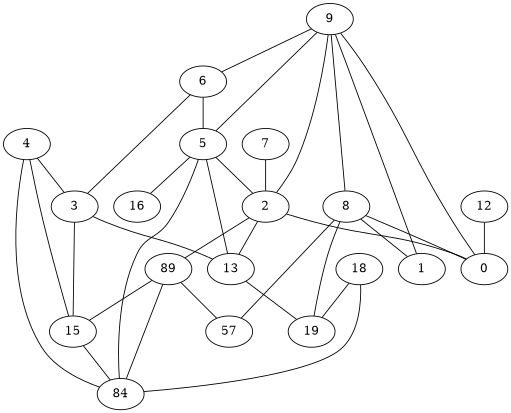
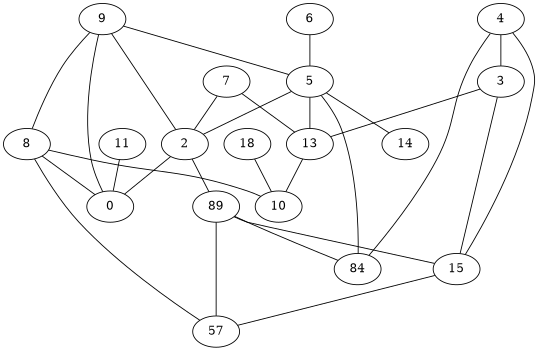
(267, 50) -> none
(139, 144) -> none
(137, 207) -> (405, 144)
(484, 207) -> (122, 144)
(248, 238) -> (268, 113)
(422, 269) -> none
(312, 332) -> (279, 207)
(97, 363) -> (336, 300)
(279, 373) -> none
